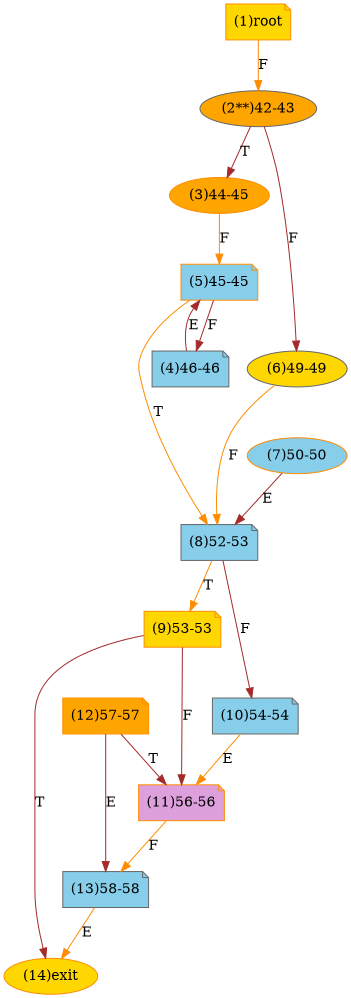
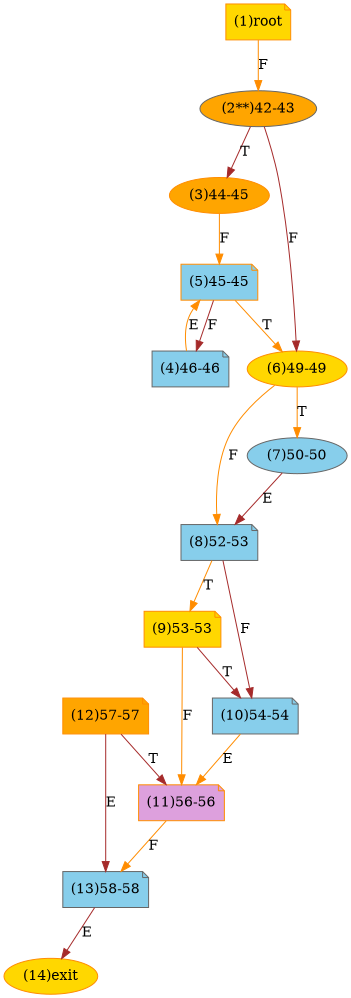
(186, 329) -> (186, 329)
(297, 369) -> (297, 369)
(147, 404) -> (255, 322)
none -> (297, 407)
(297, 456) -> (297, 456)
(182, 711) -> (182, 711)
(35, 759) -> (216, 669)
(81, 929) -> (81, 929)
